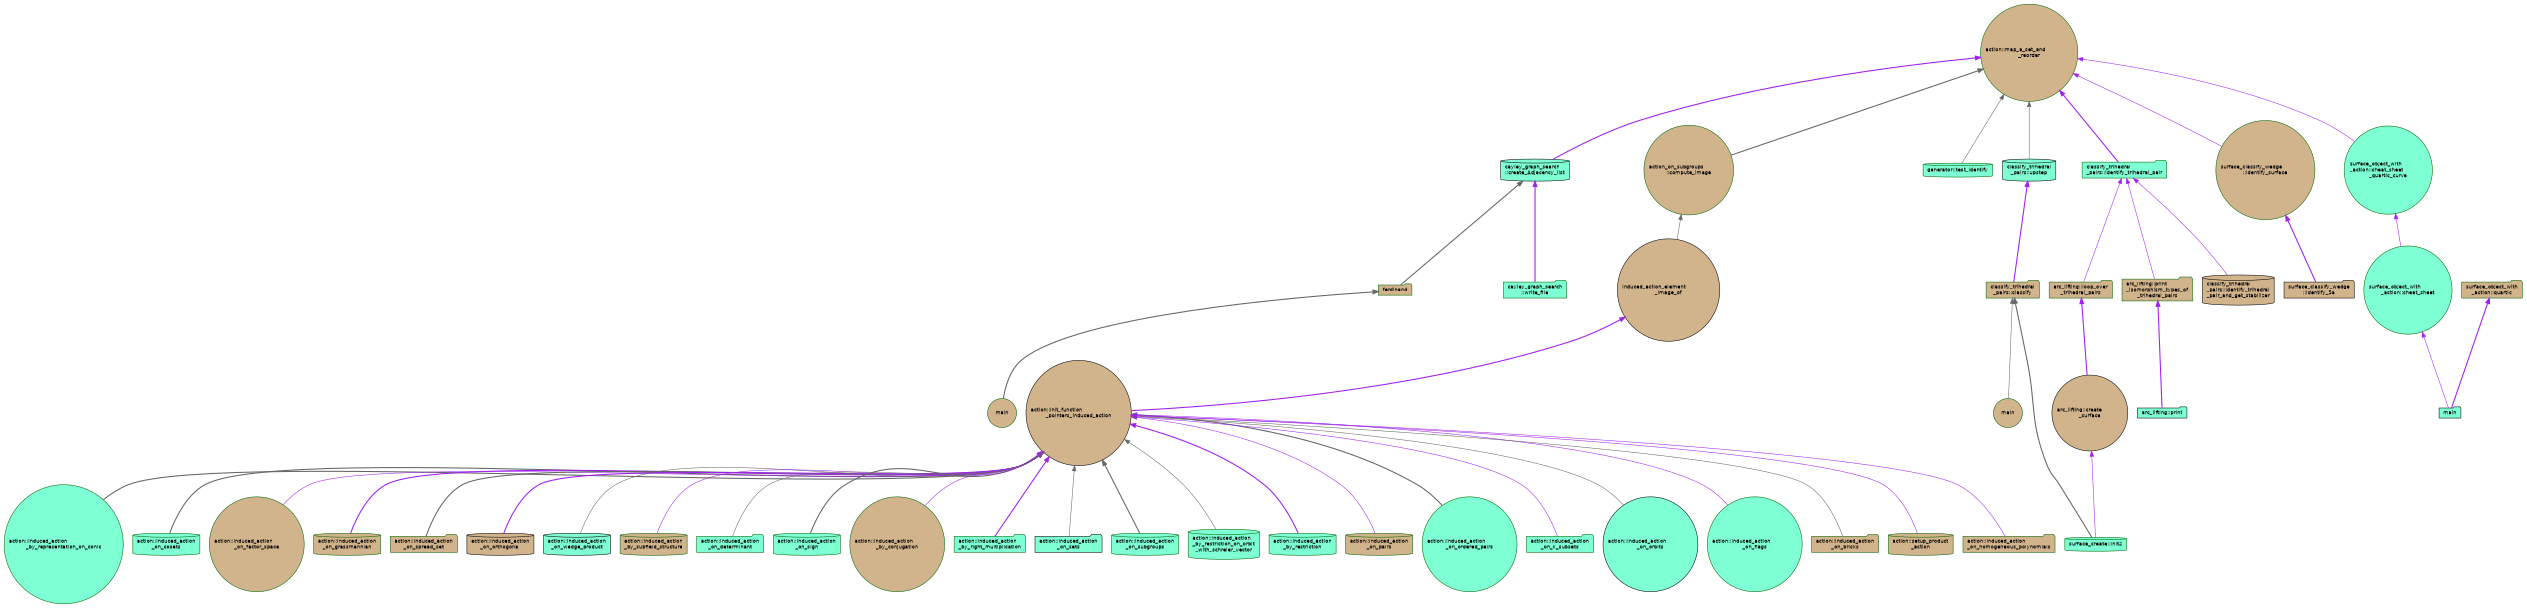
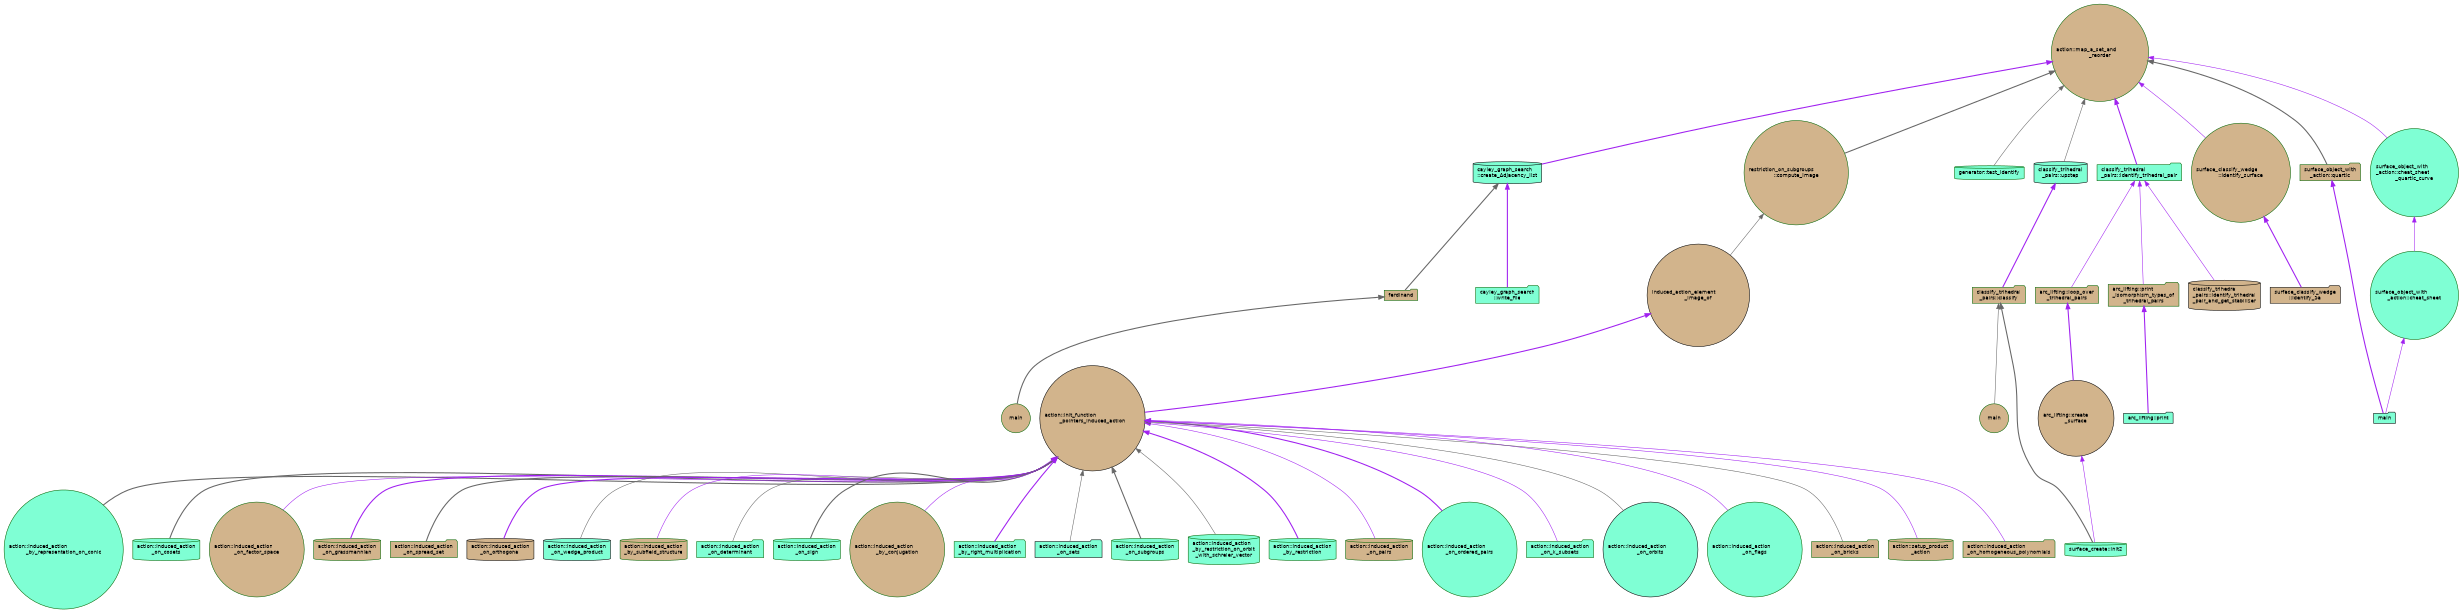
none -> (2253, 95)
(1689, 170) -> (1796, 173)
(1297, 438) -> (1304, 445)
